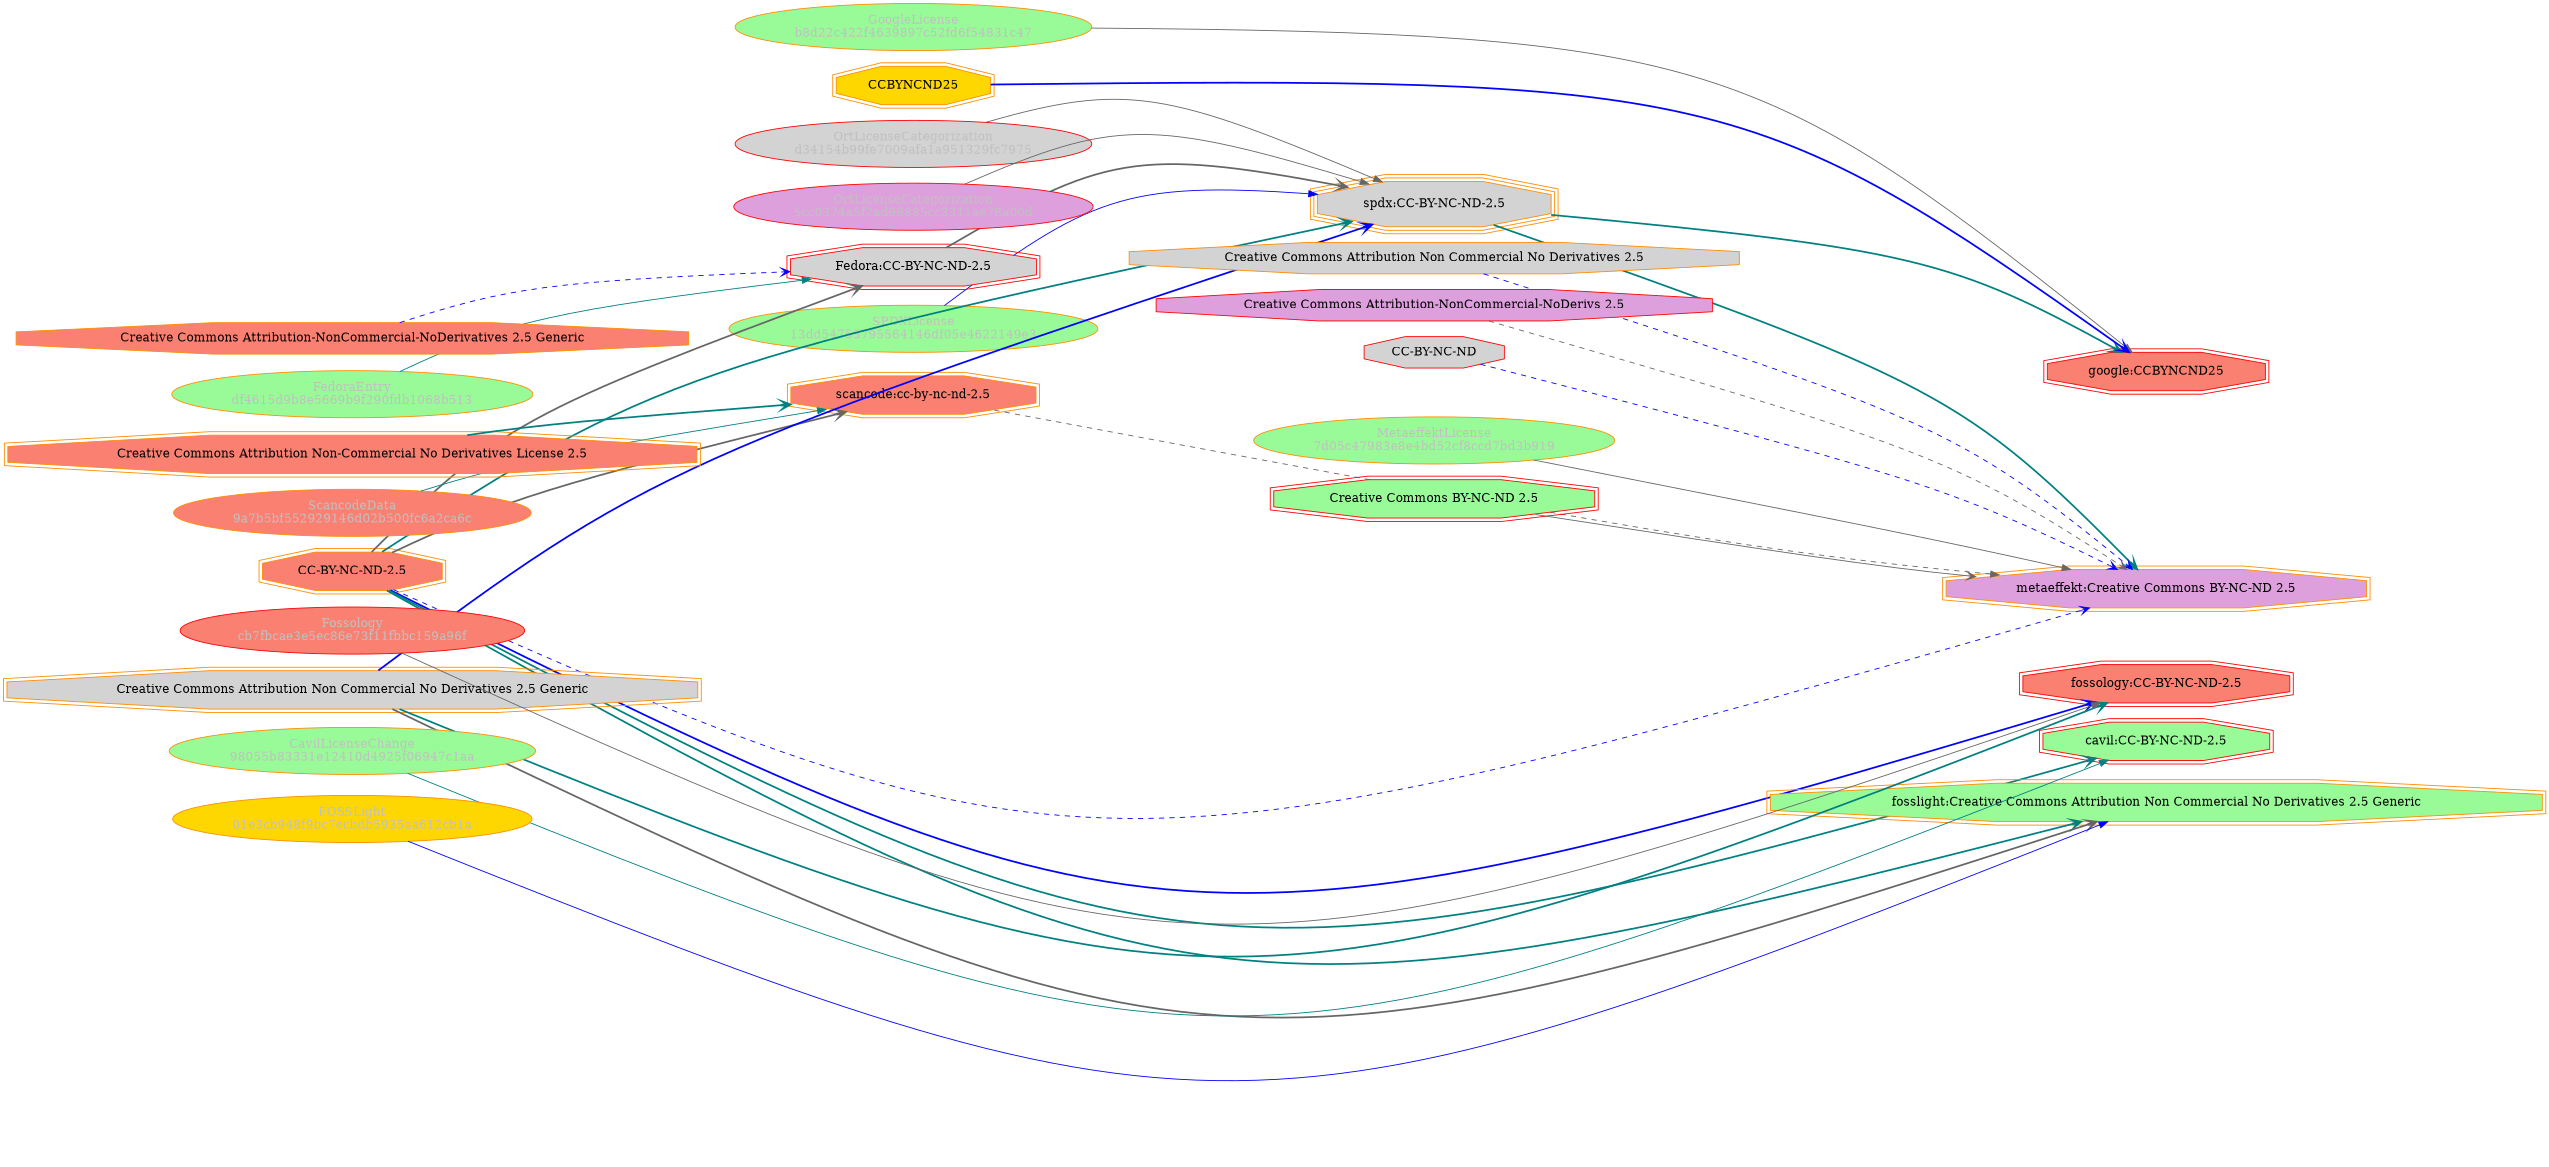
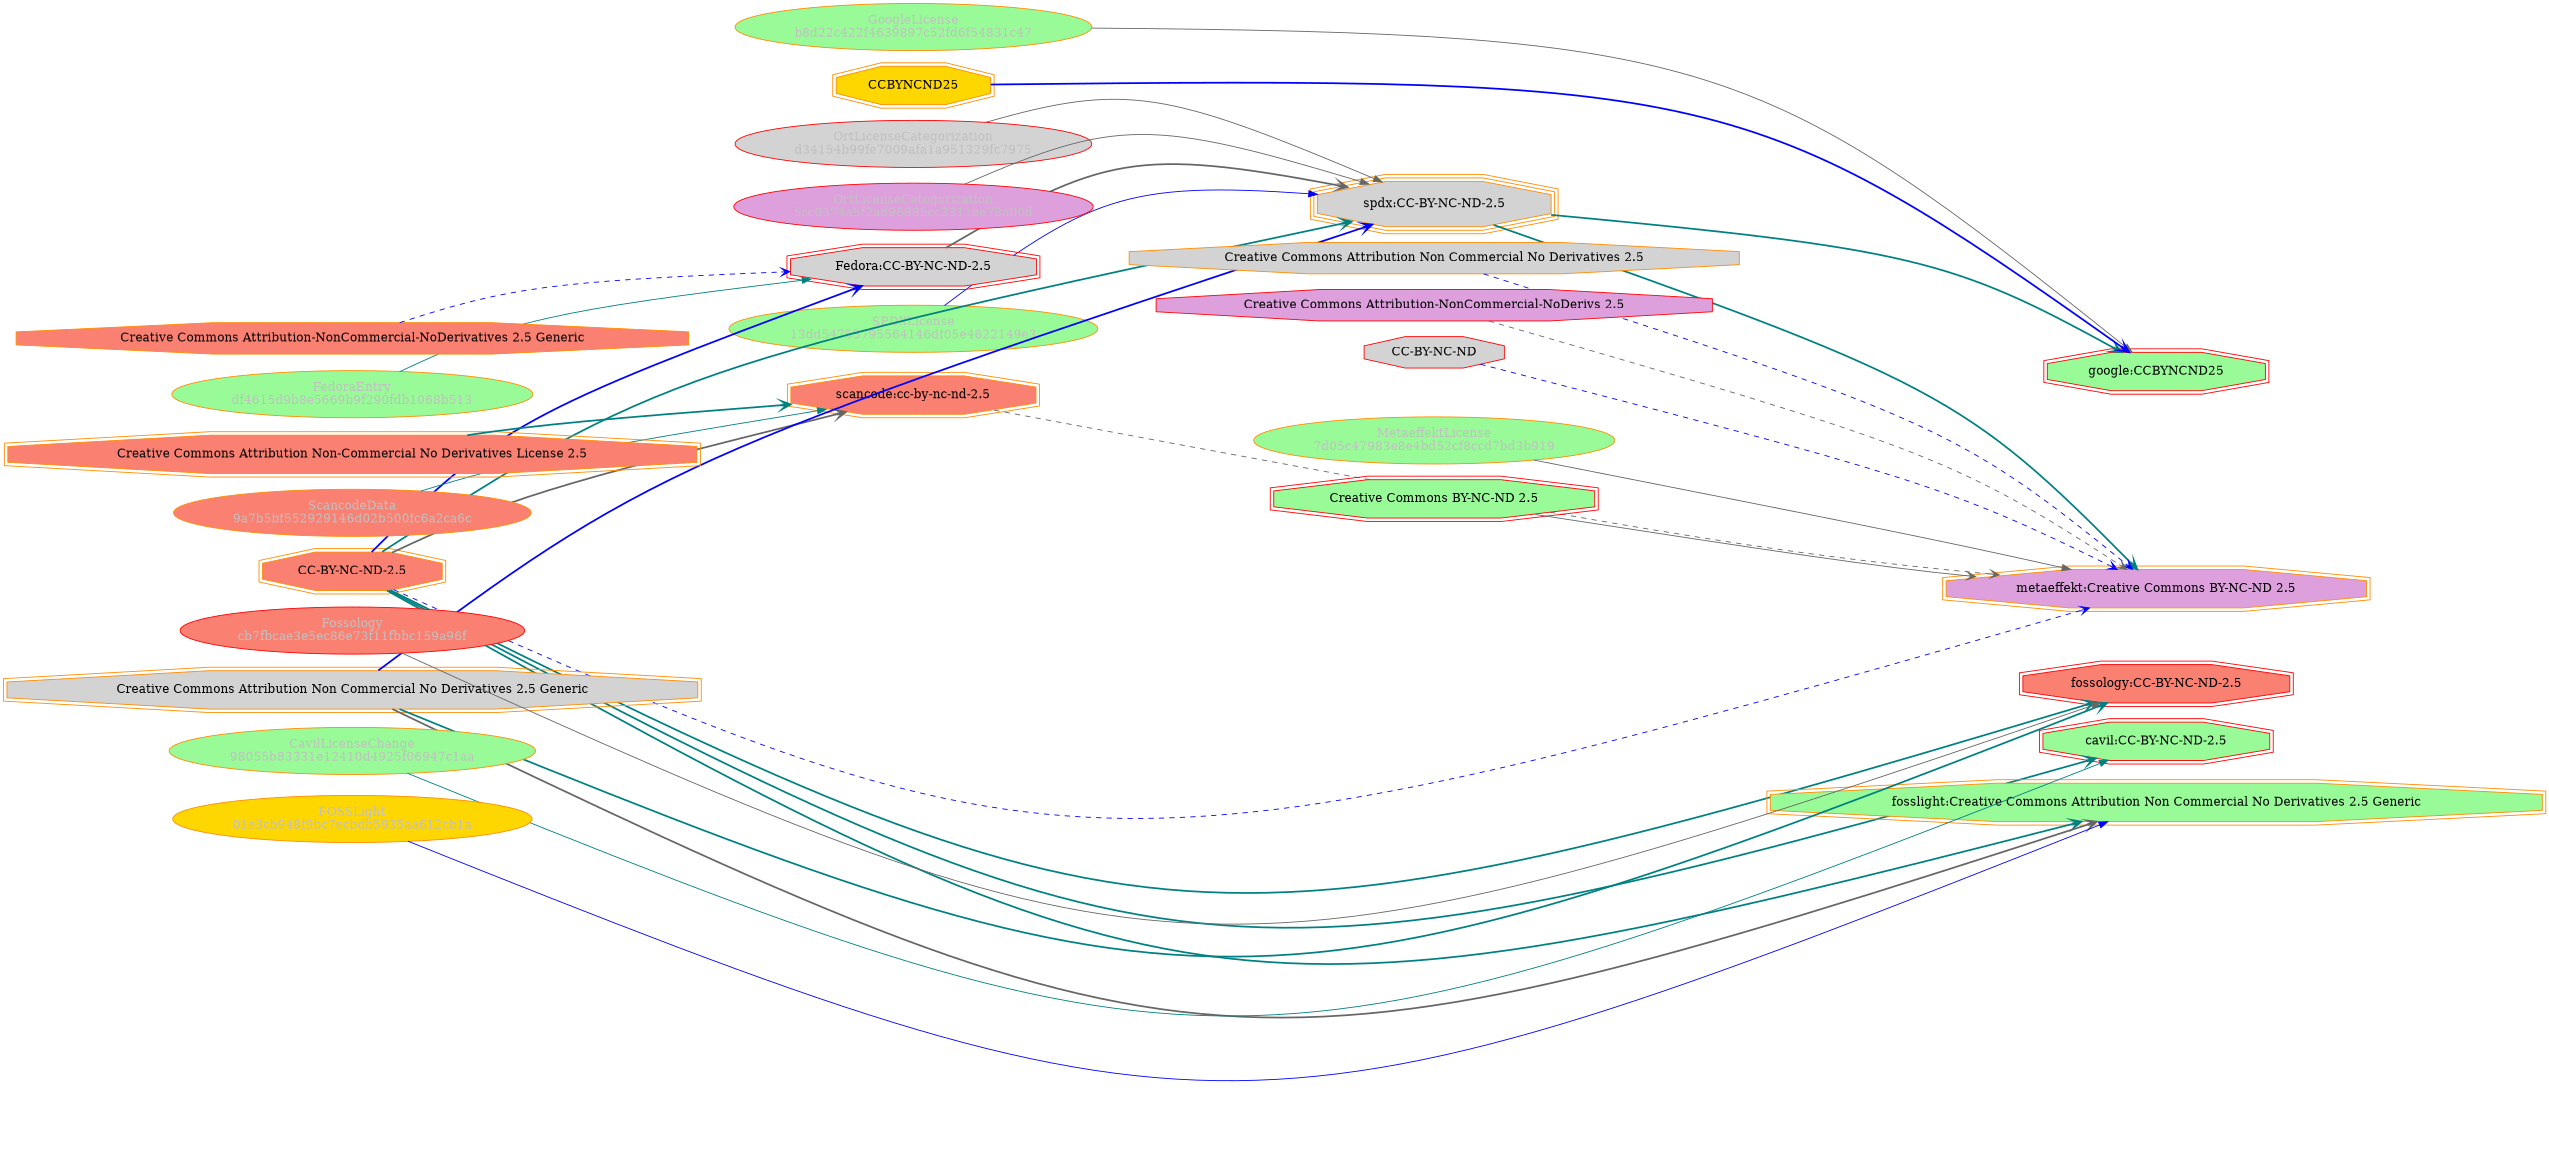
(2156, 371) -> (2156, 371)
(595, 390) -> (595, 390)
(1491, 502) -> (1491, 502)
(1220, 890) -> (1220, 890)
